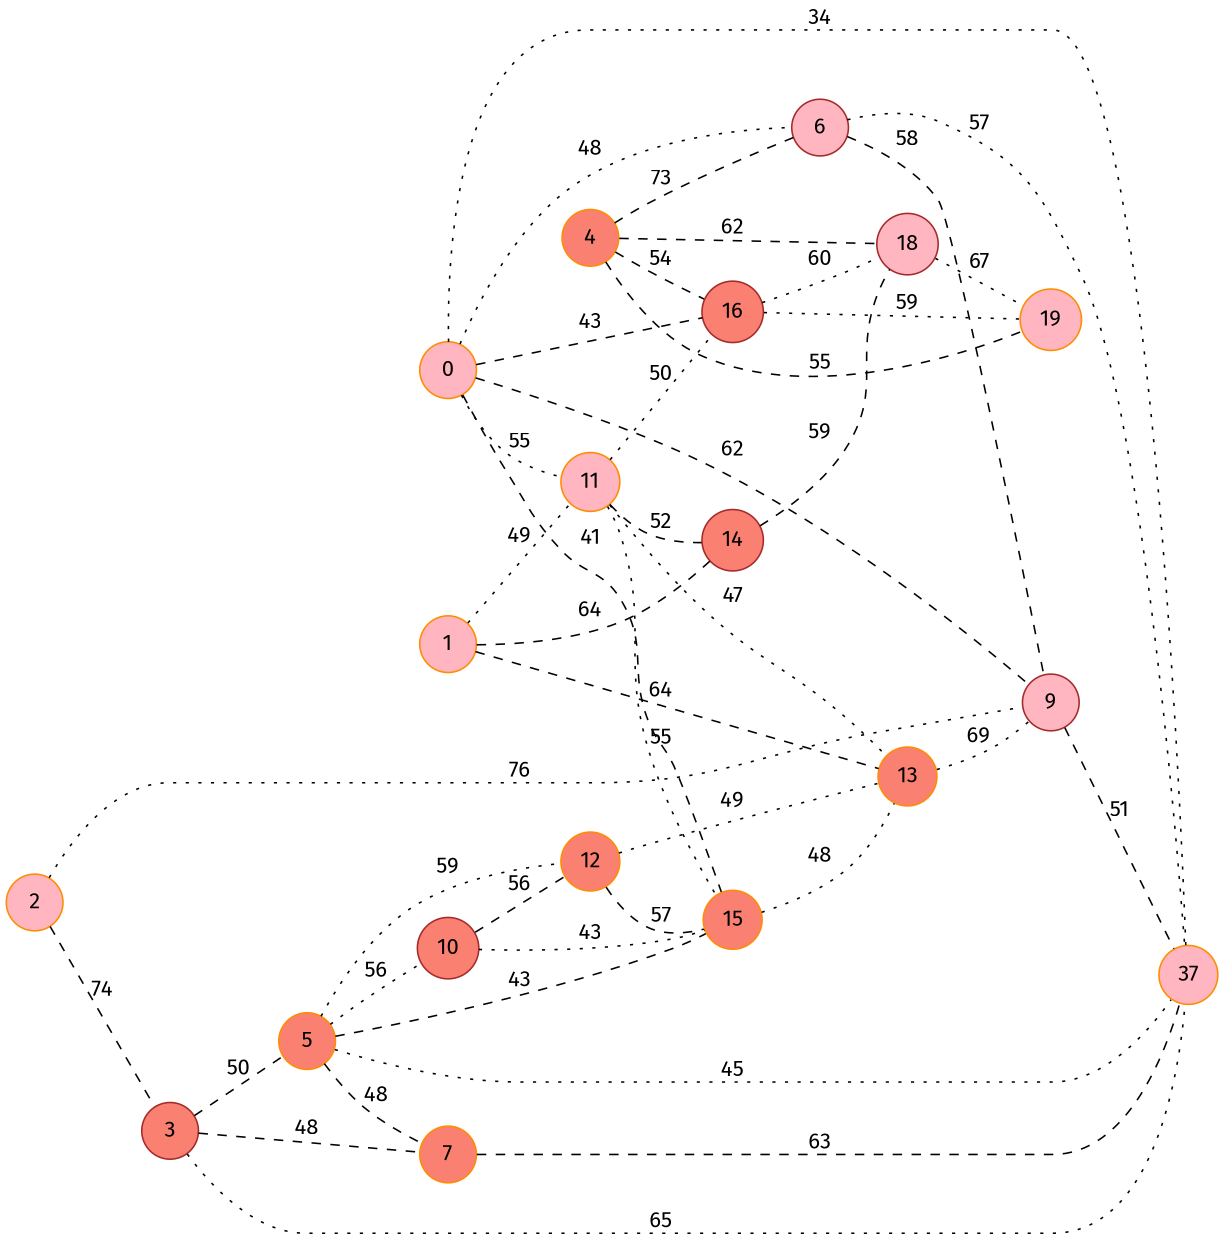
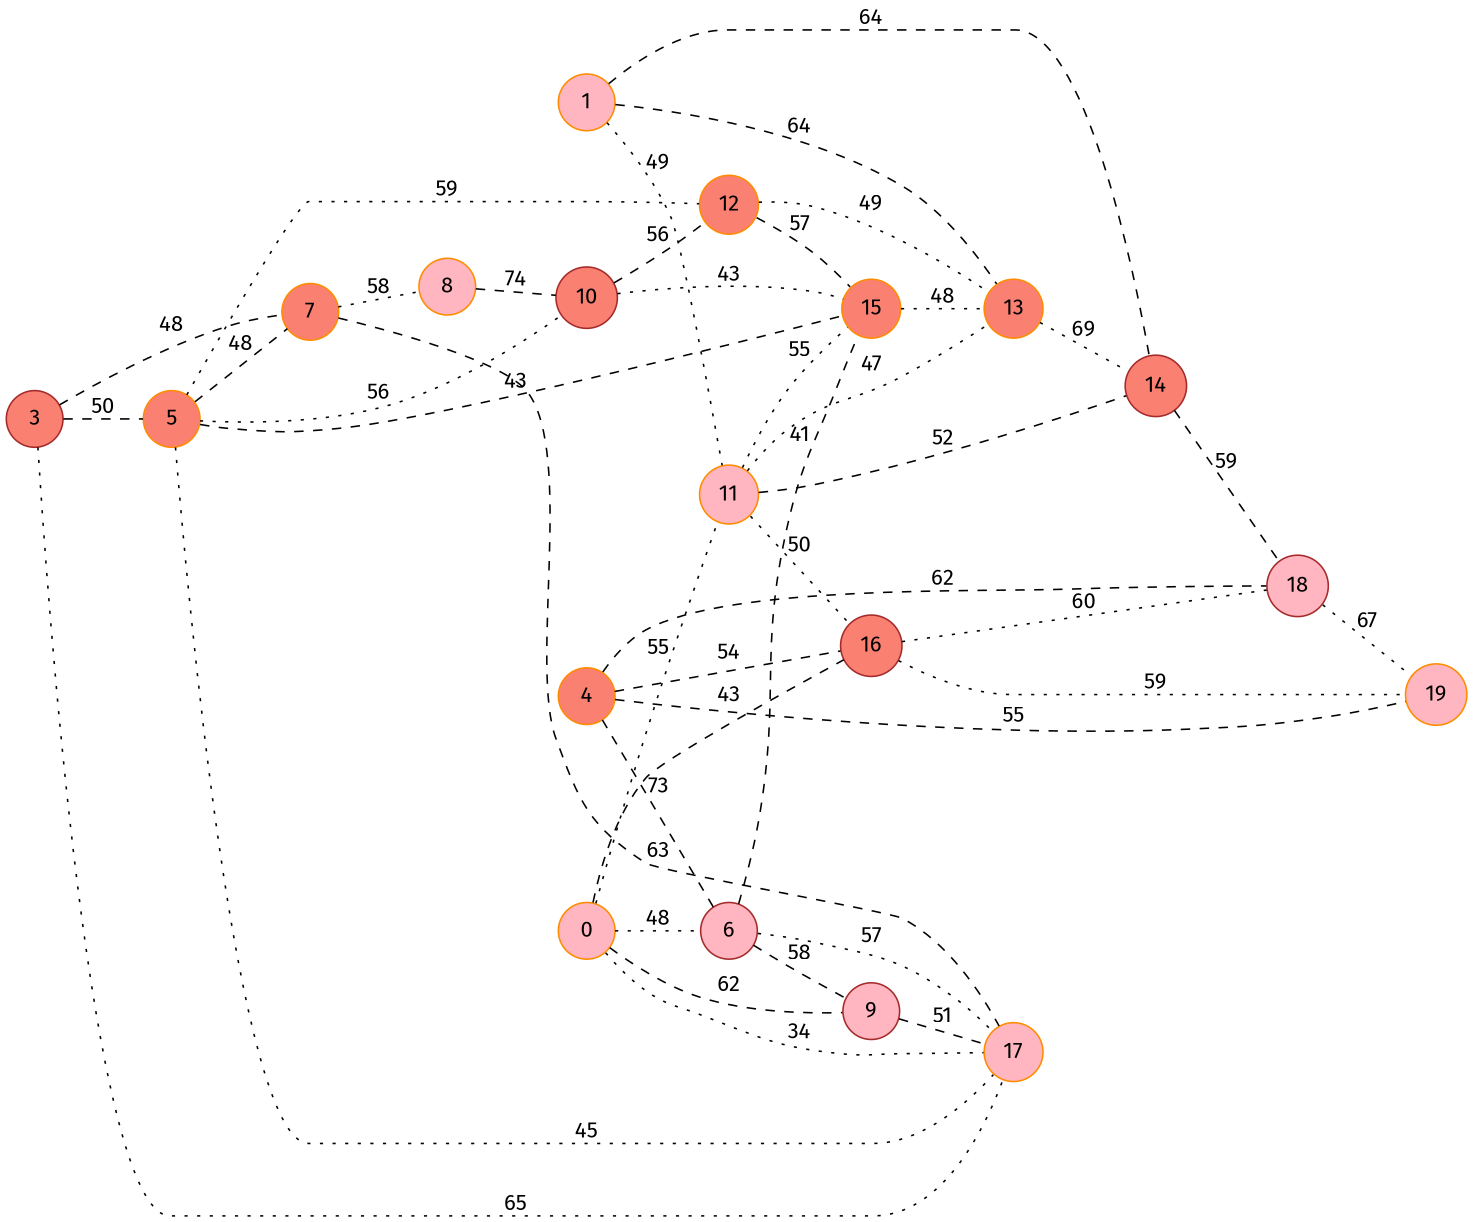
none -> (447, 287)
(619, 596) -> (773, 614)
(986, 751) -> (1084, 347)
(35, 902) -> none
(1188, 975) -> (1014, 1052)
